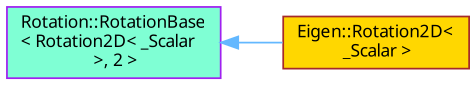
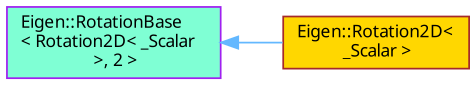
(114, 43) -> (114, 43)
